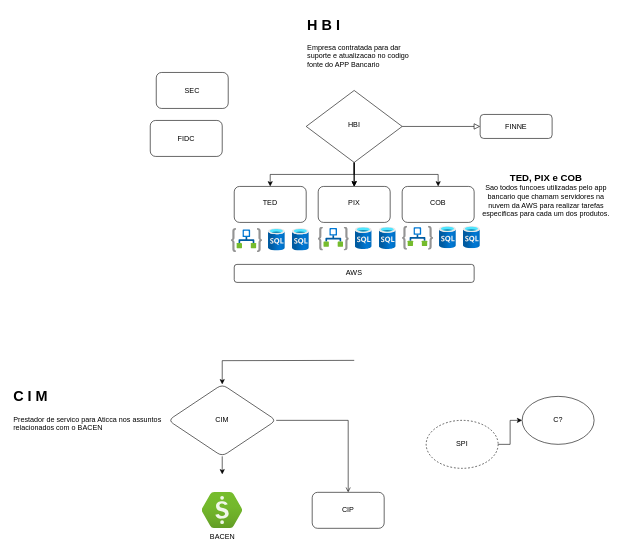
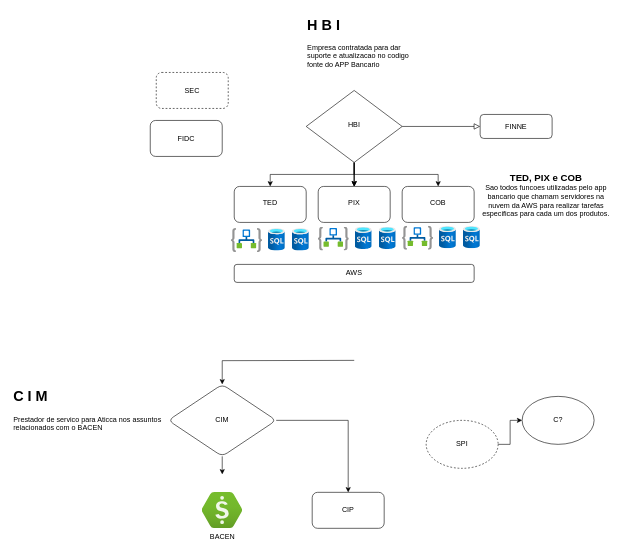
(192, 90) -> (192, 90)
(348, 488) -> (348, 486)
